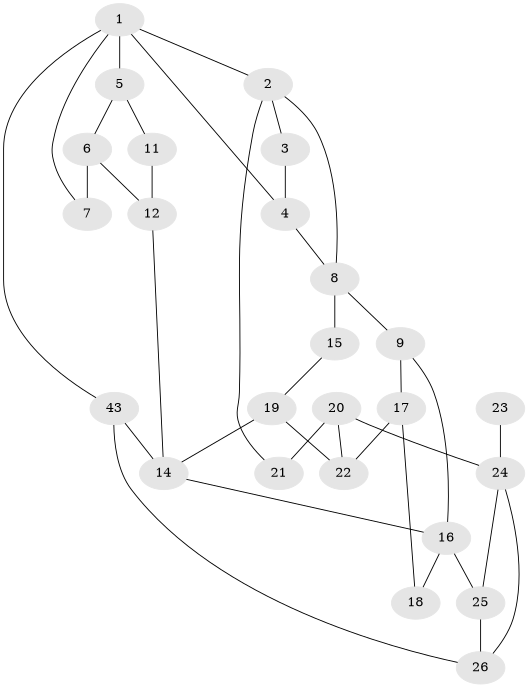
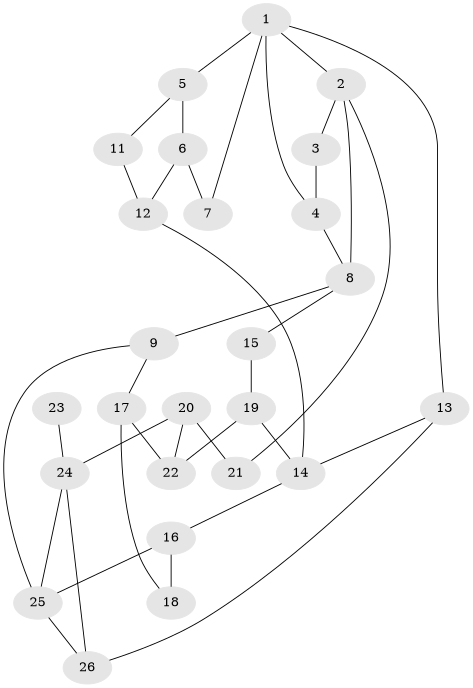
(114, 409) -> (445, 409)
(444, 436) -> (8, 431)
